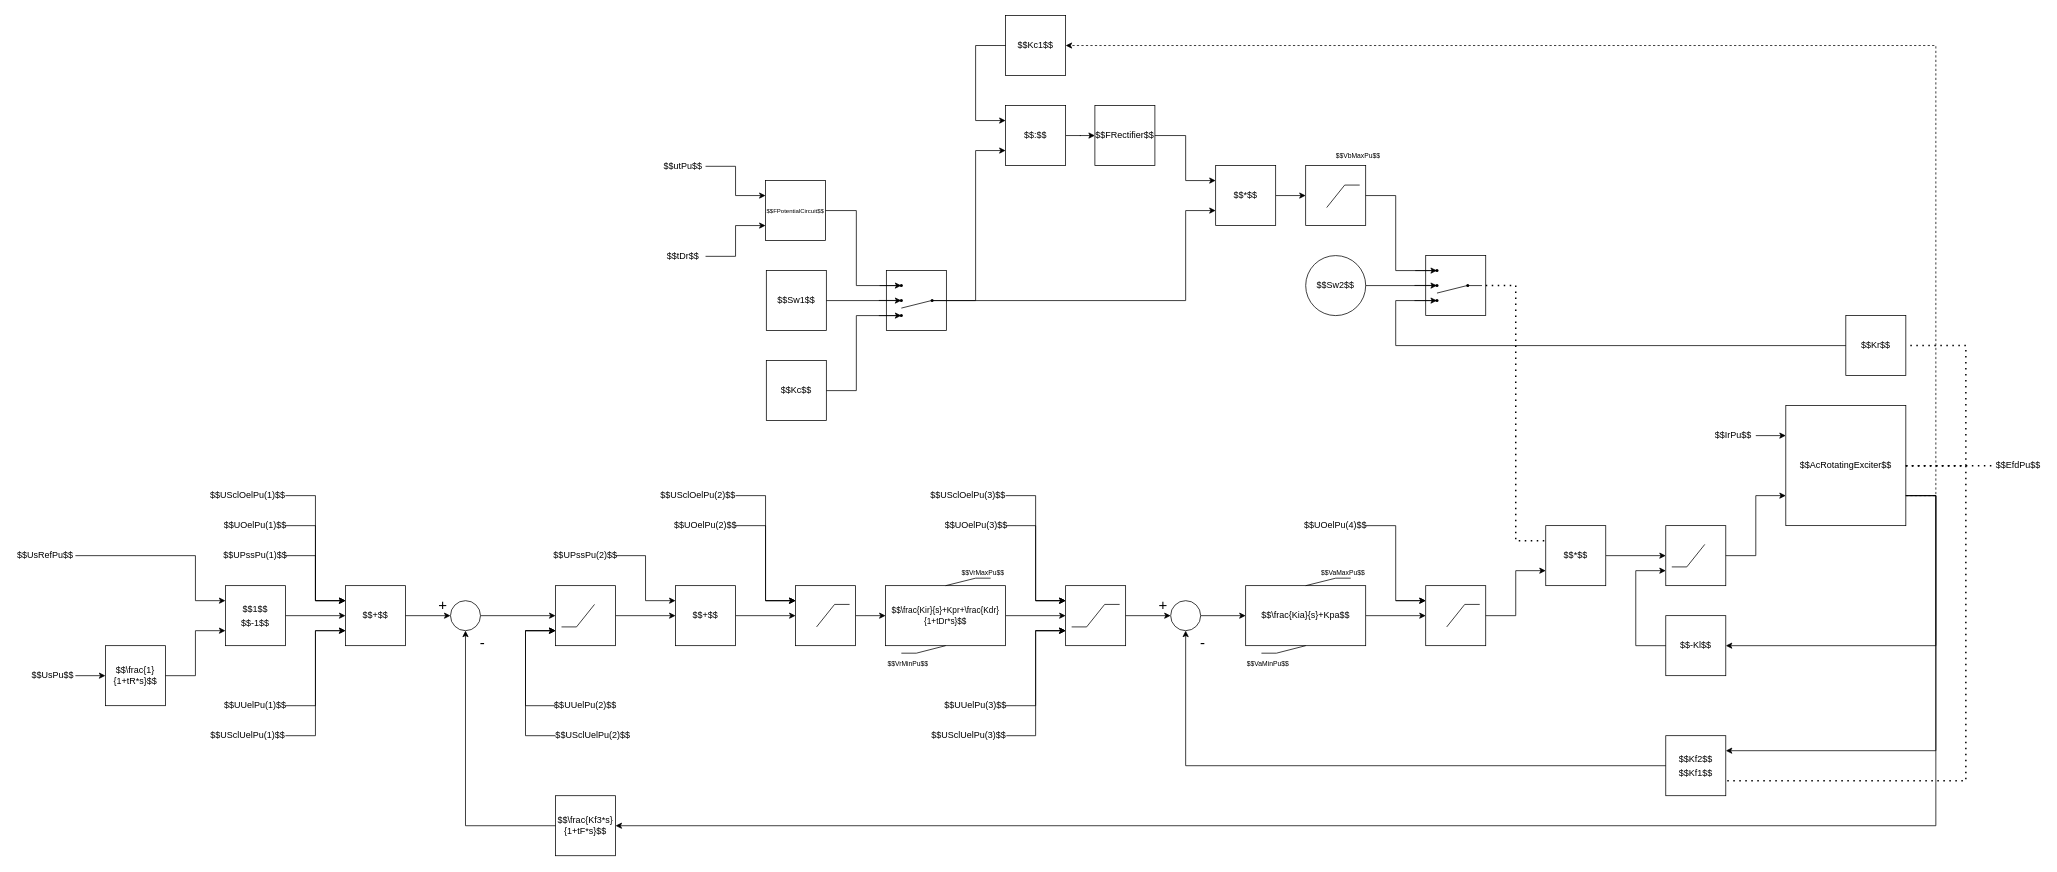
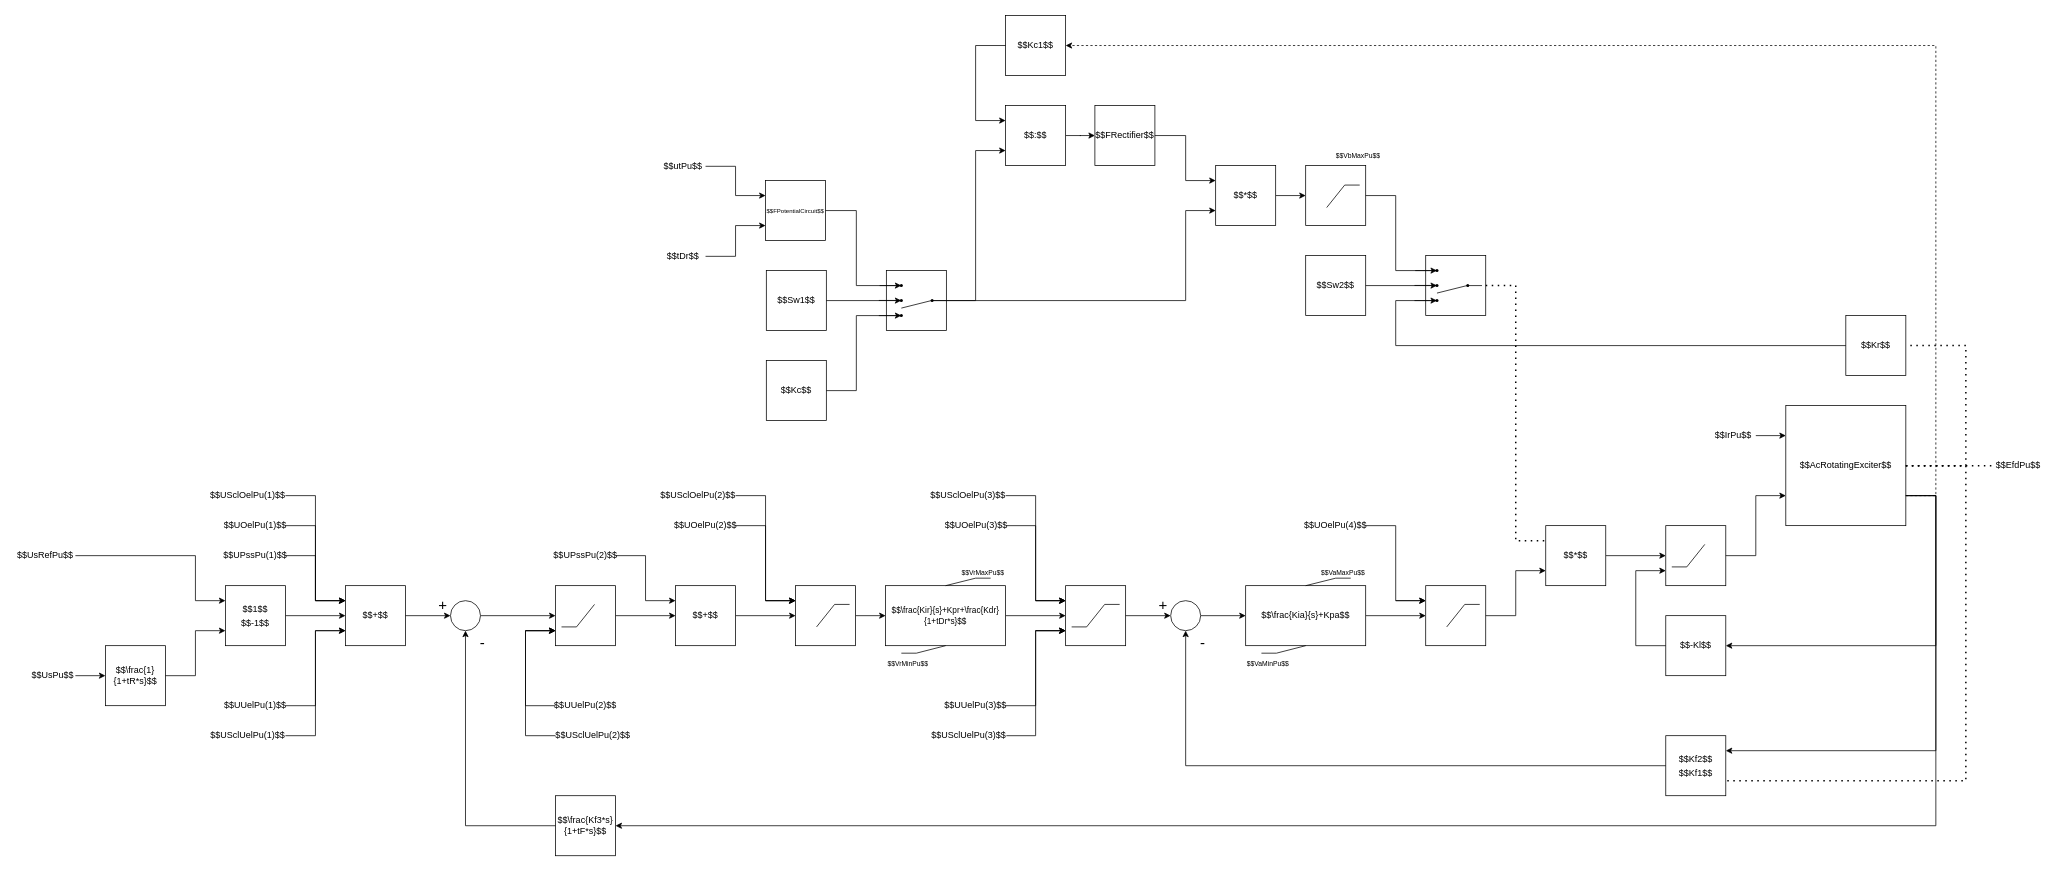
(1335, 285) -> (1335, 285)
